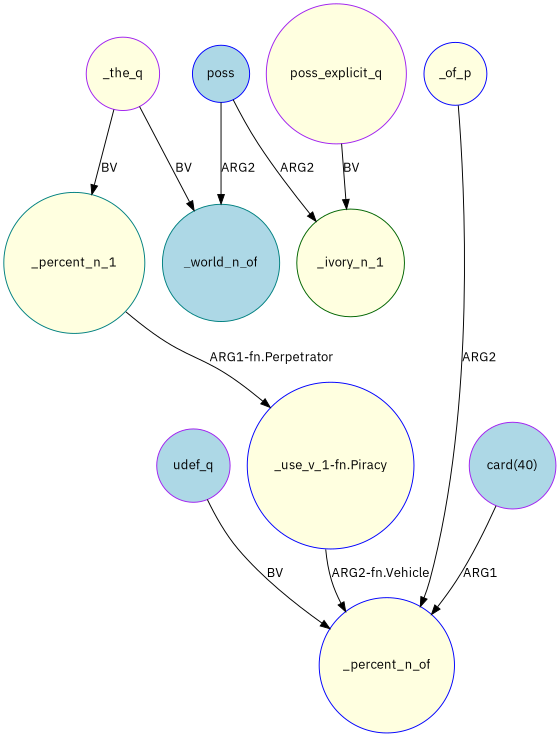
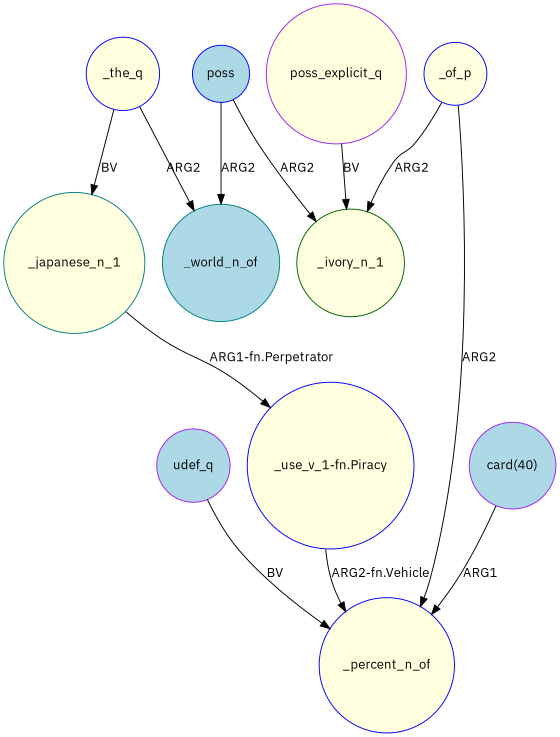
(123, 74) -> (123, 74)
none -> (405, 152)
(184, 168) -> (184, 168)
(74, 263) -> (74, 263)
